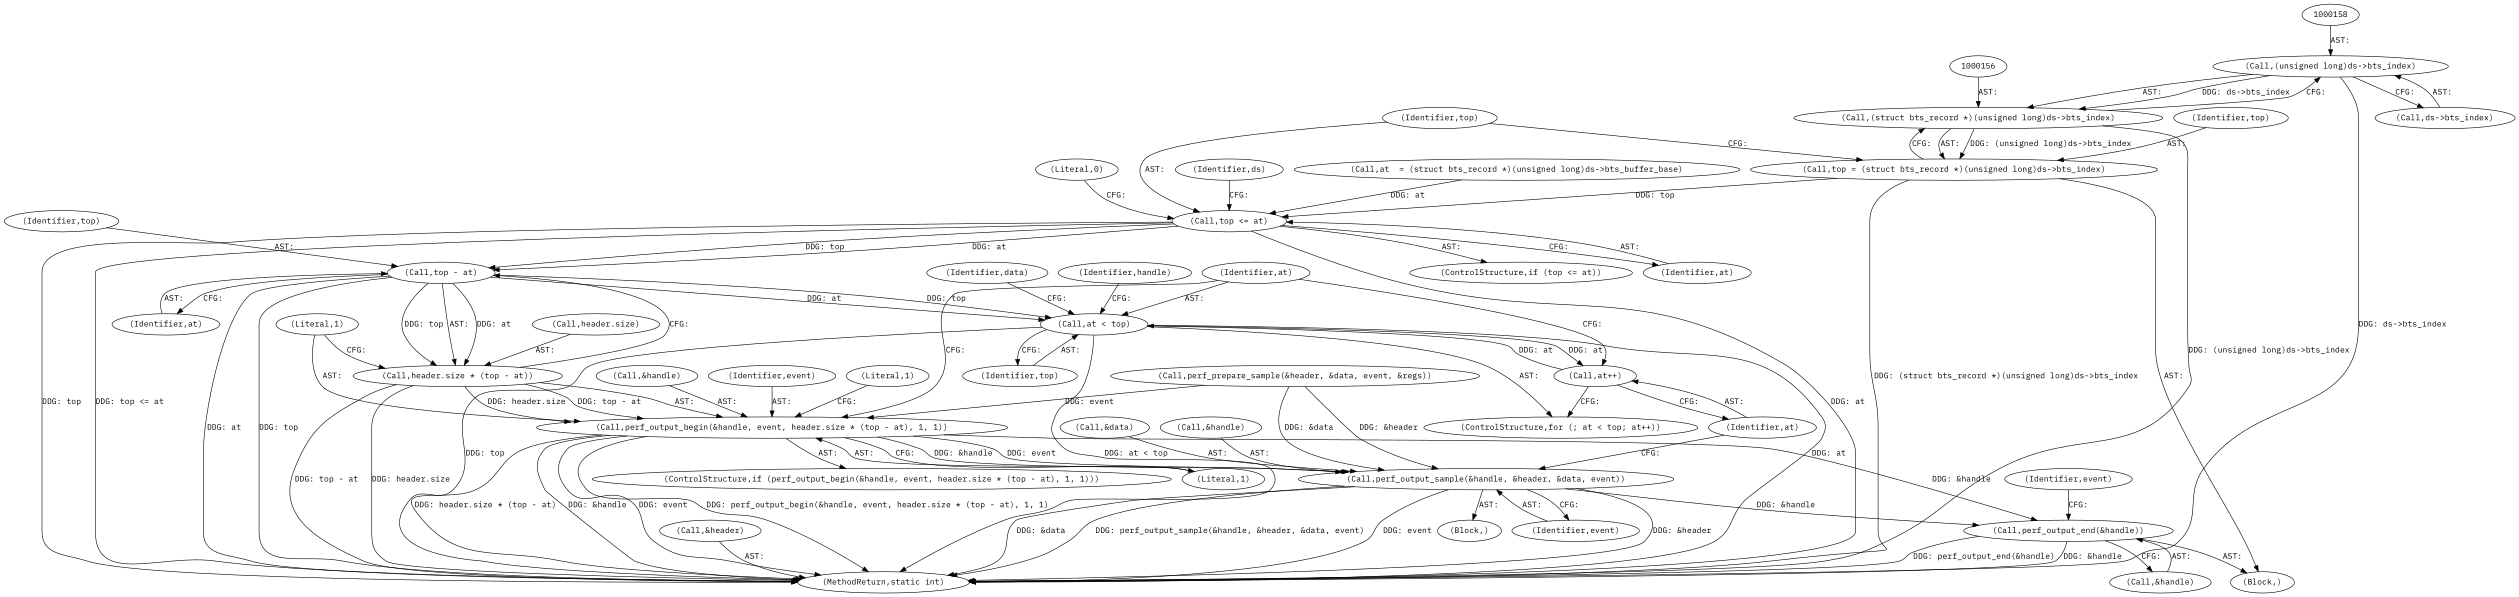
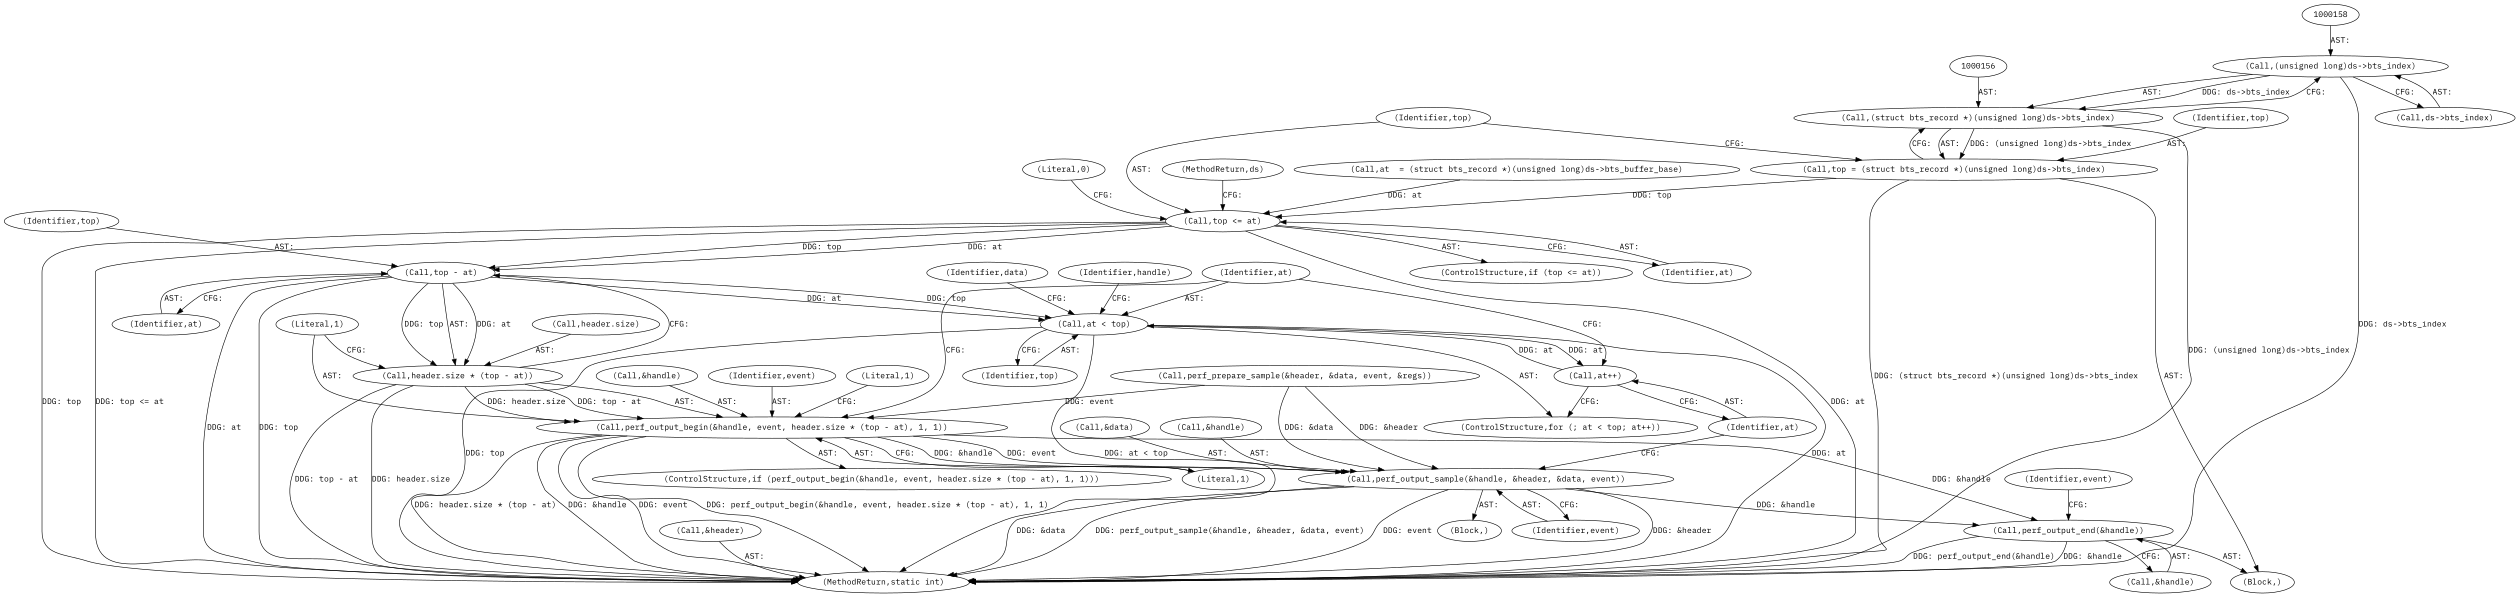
(1229, 170) -> (1223, 170)
